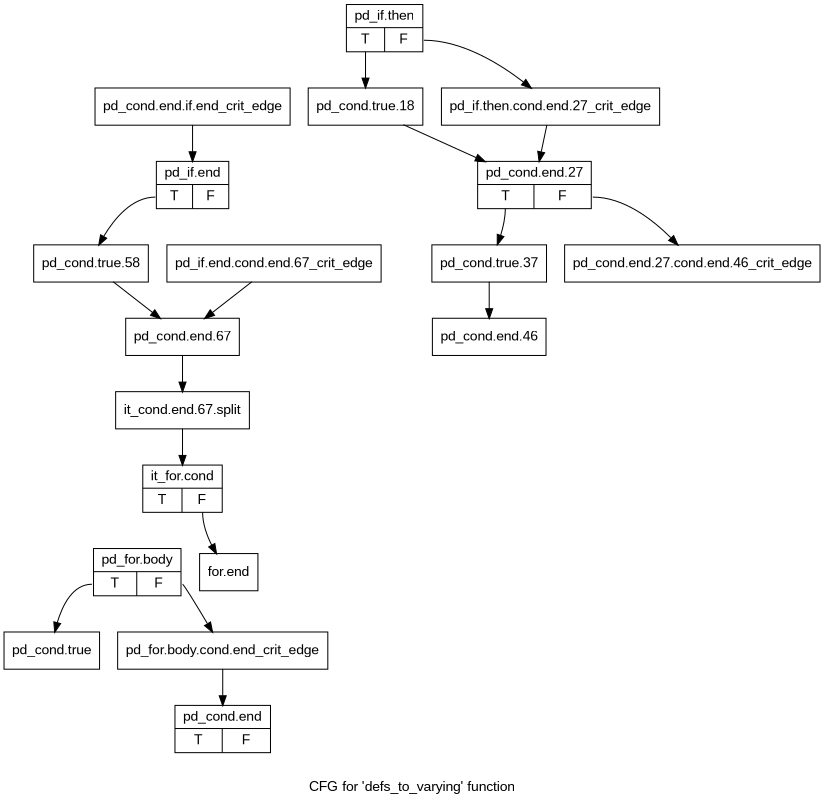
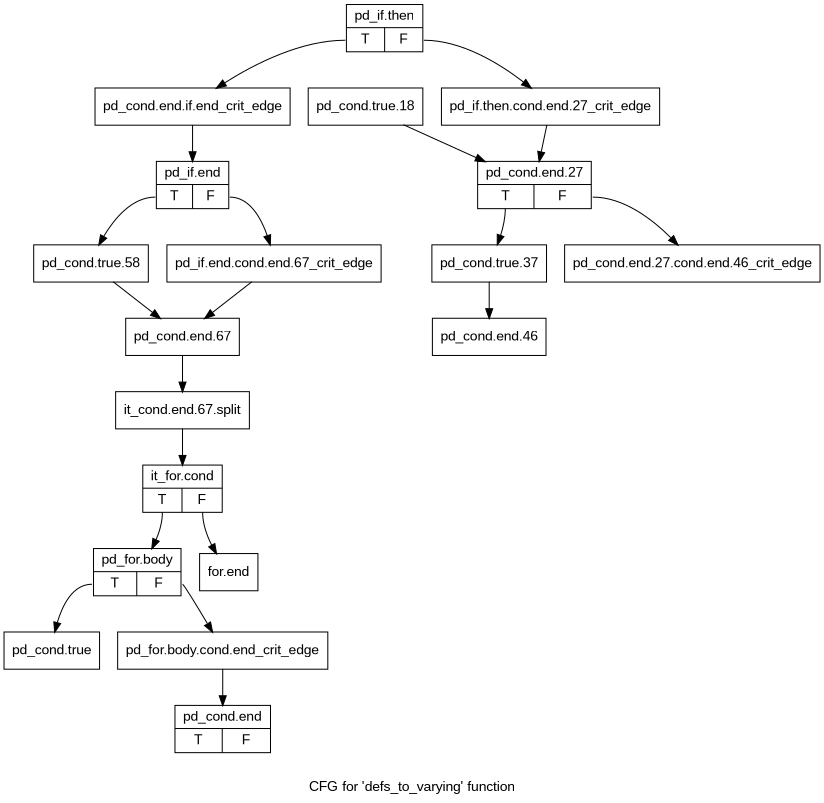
(366, 65) -> (282, 53)
none -> (254, 210)
none -> (161, 526)
